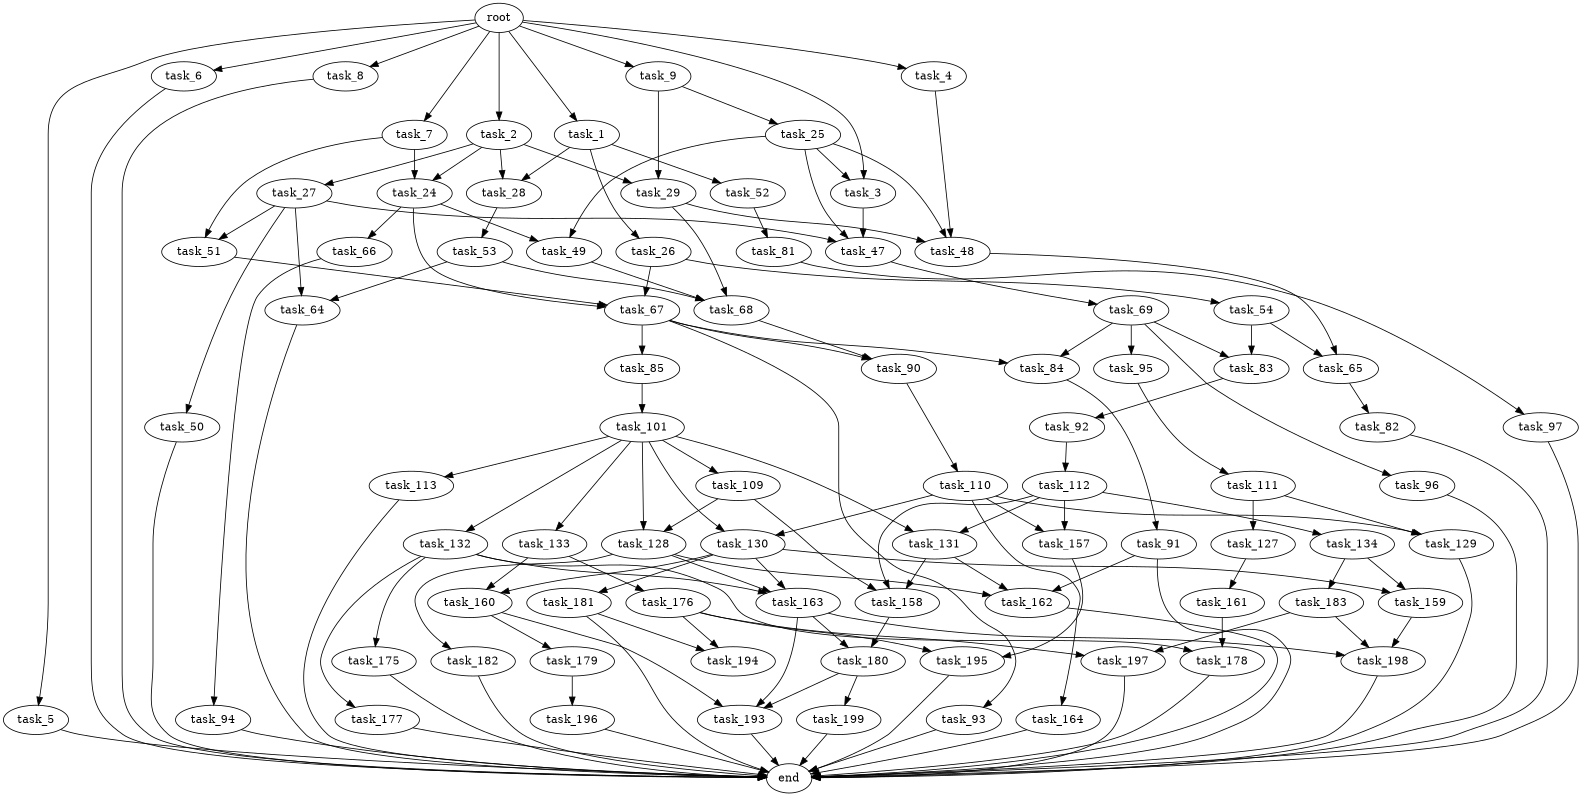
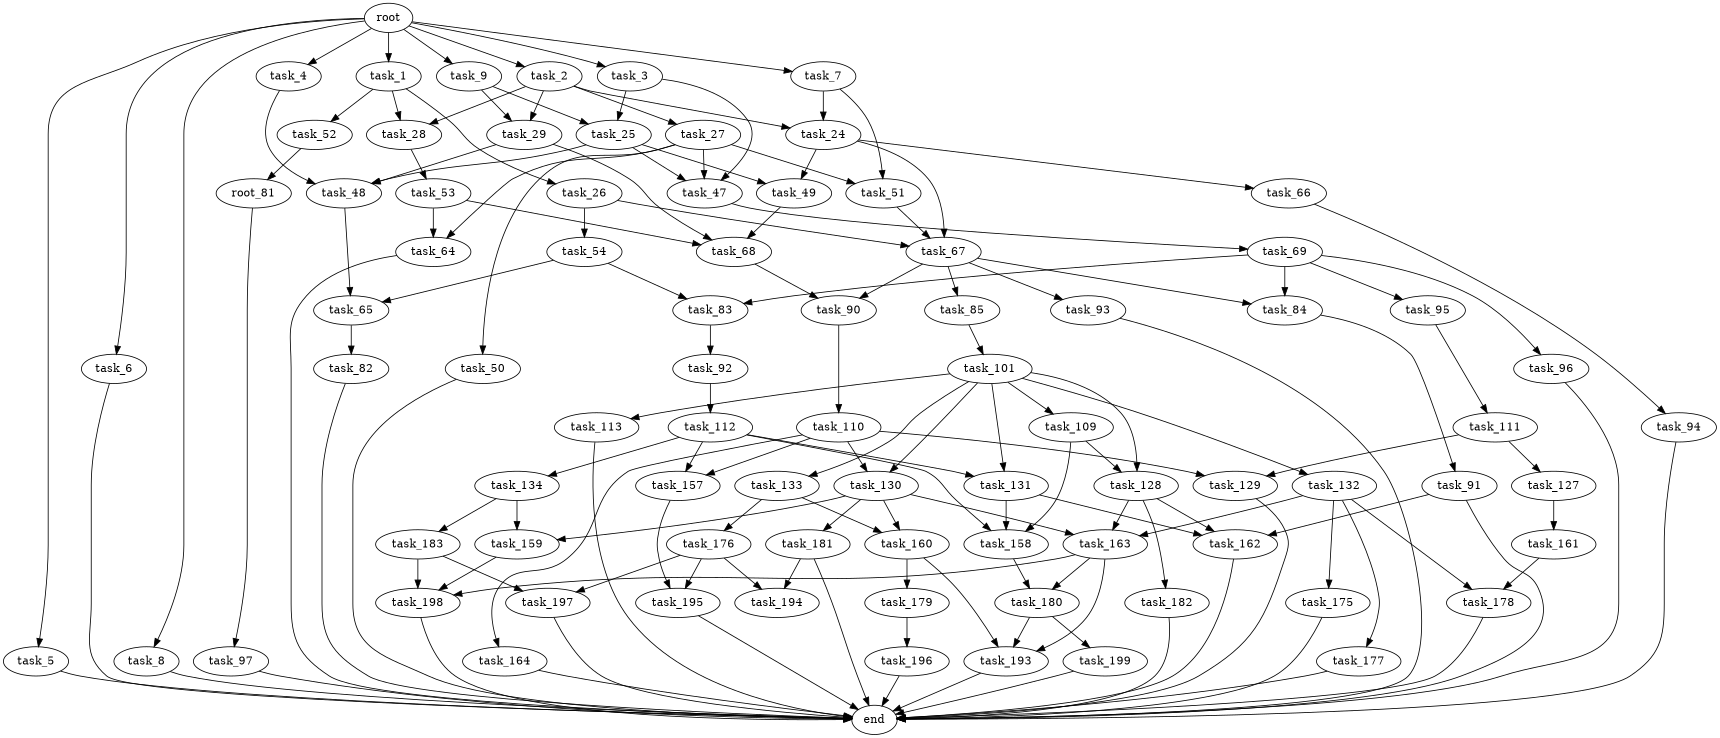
(830, 161) -> (623, 102)
(774, 252) -> (254, 193)
